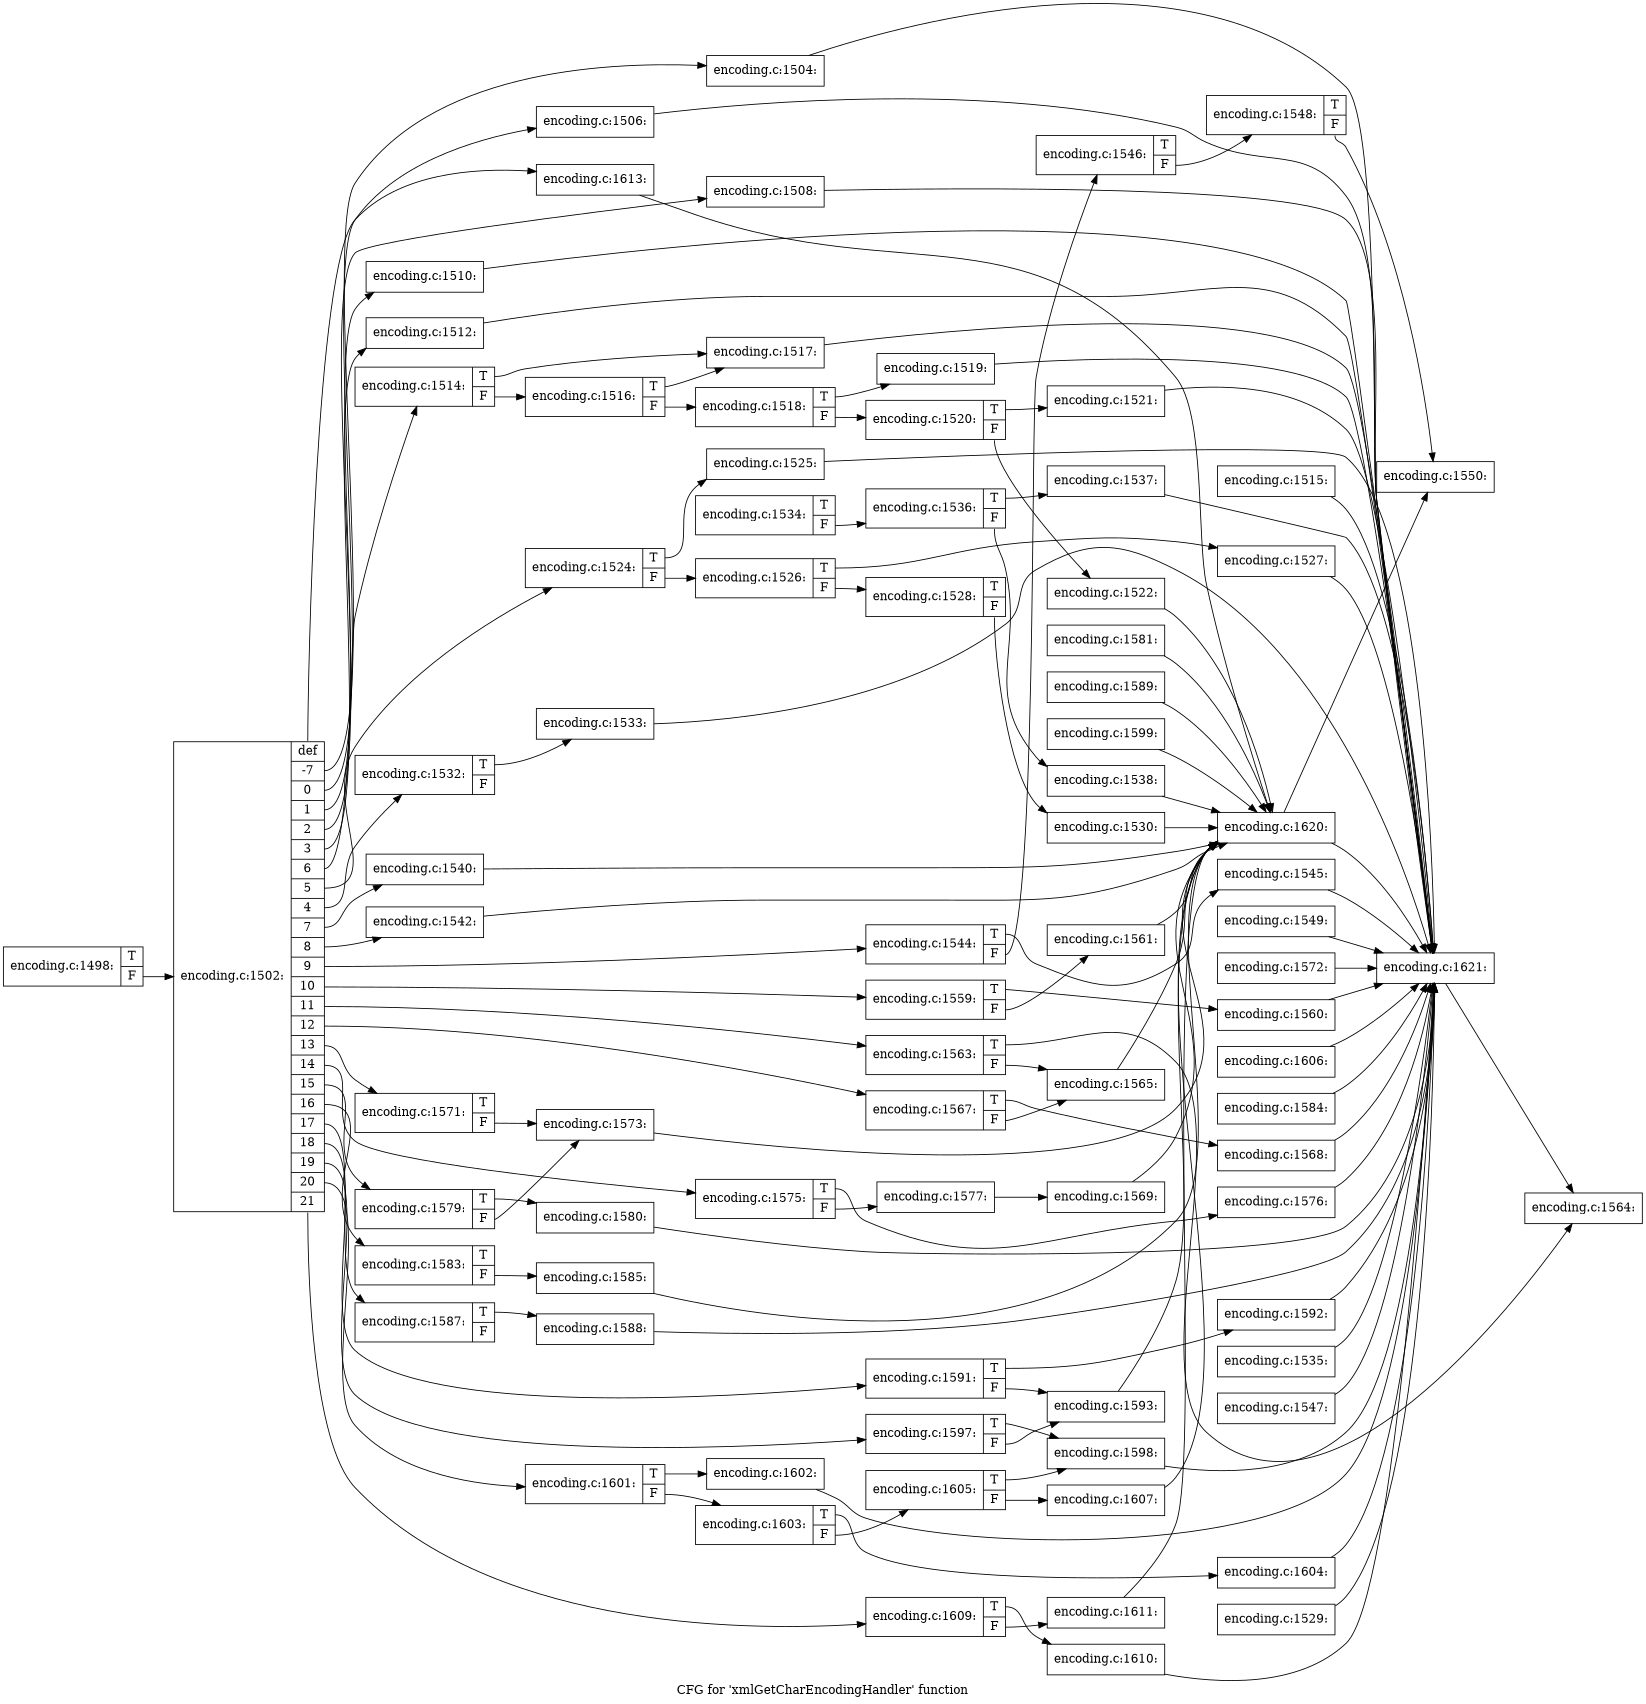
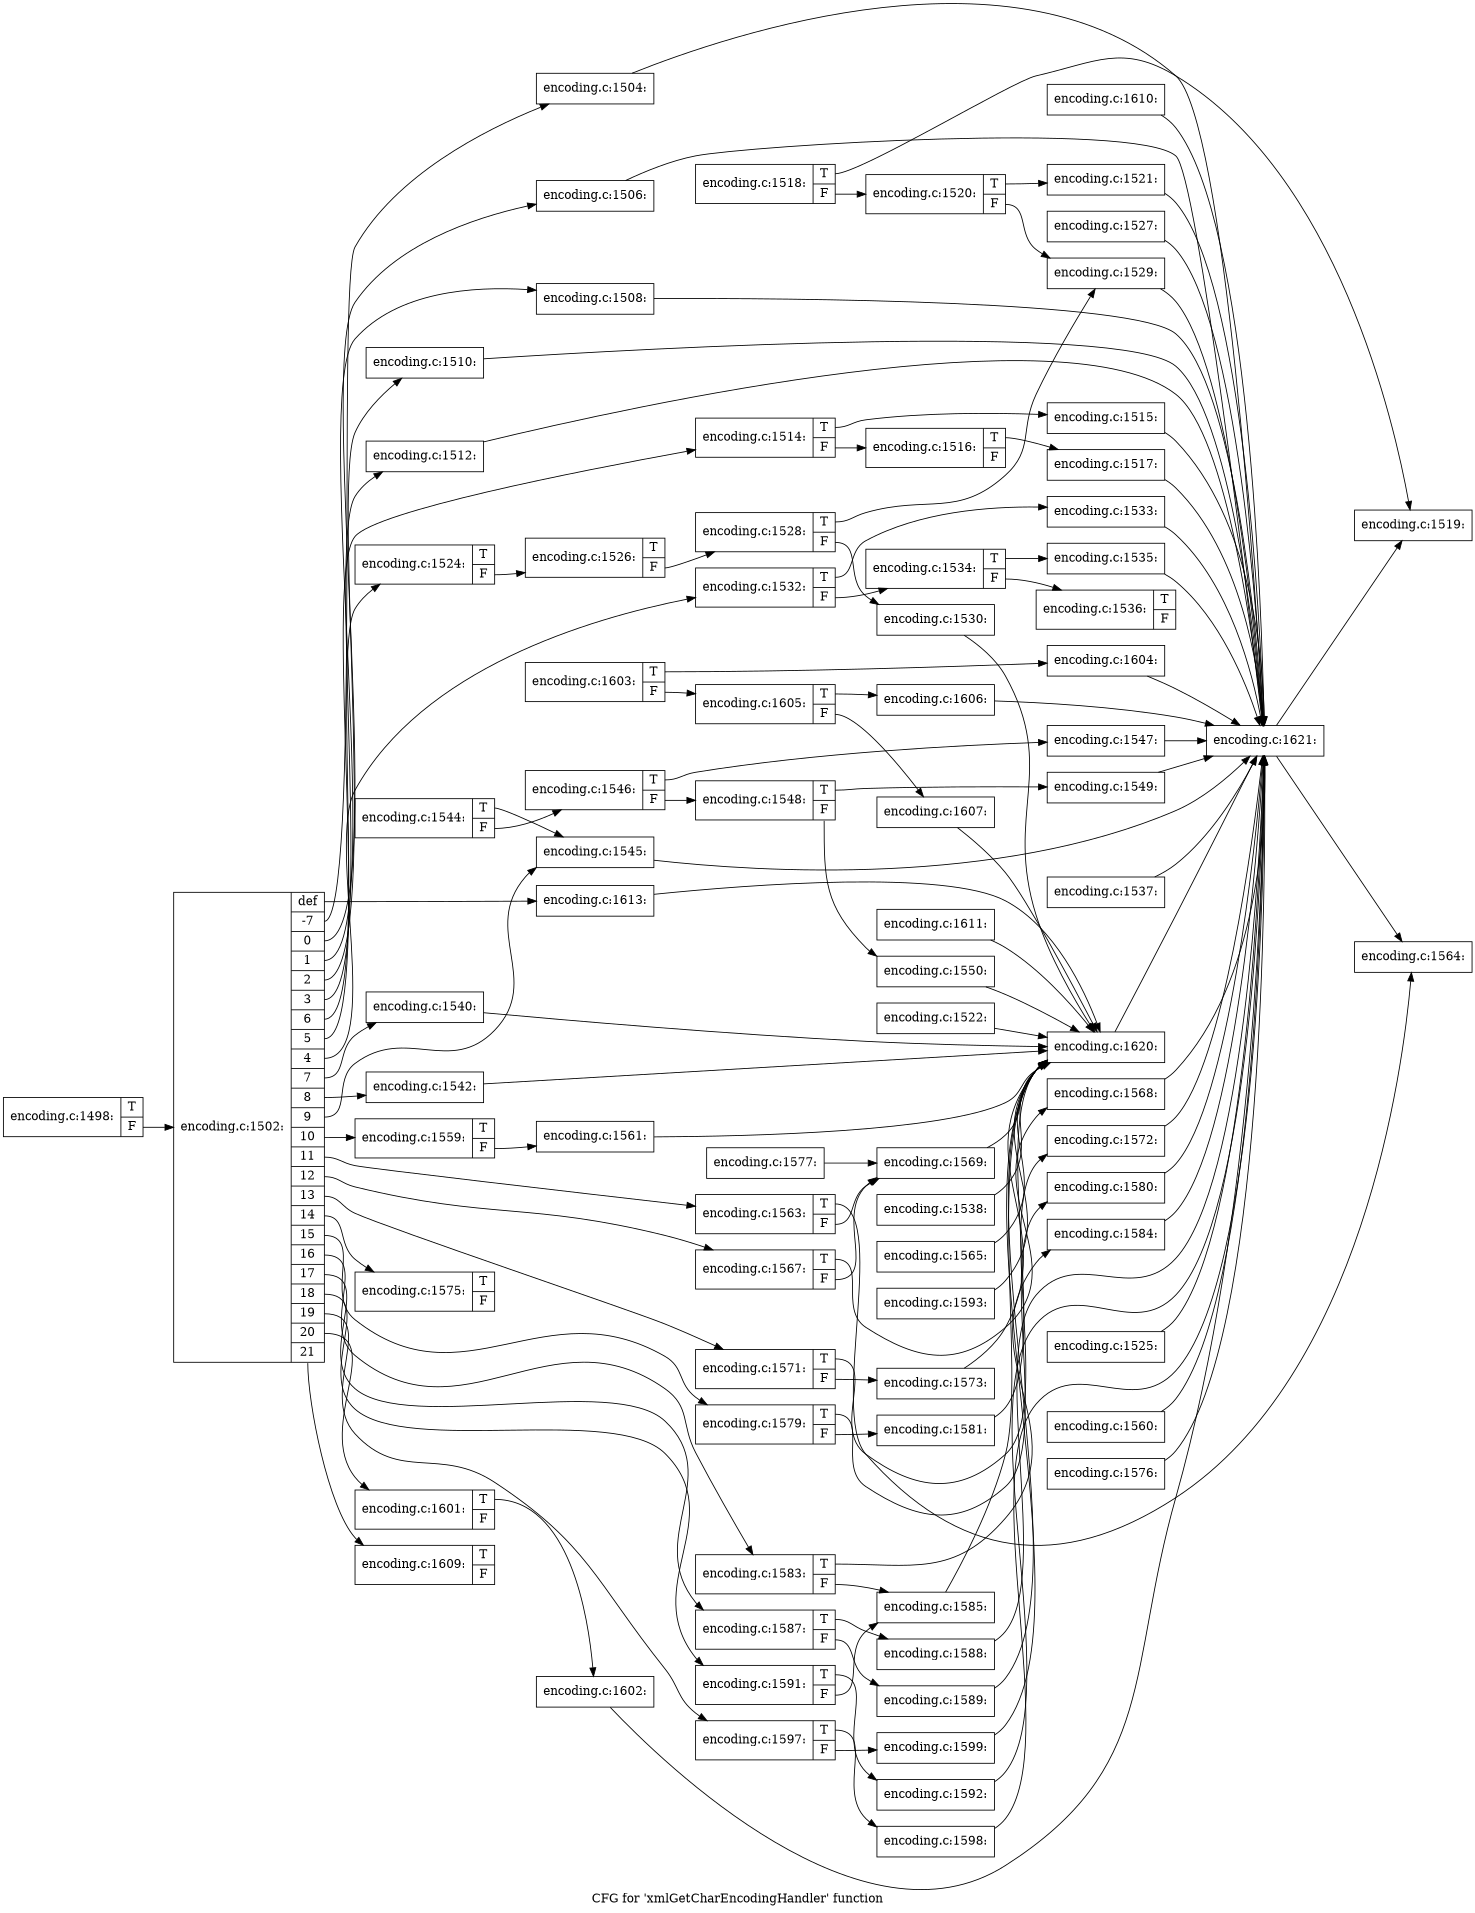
(595, 360) -> (936, 414)
(676, 407) -> none
(1356, 425) -> (1337, 637)
none -> (1012, 468)
(1016, 498) -> none
(1027, 504) -> (1024, 228)
(684, 524) -> none
(1021, 543) -> none
none -> (1022, 559)
none -> (857, 596)
(1009, 648) -> none
(1354, 656) -> (1030, 1006)
none -> (851, 754)
none -> (937, 787)
(591, 961) -> (476, 1044)
(1107, 999) -> none
(1022, 1066) -> (854, 1205)
(1032, 1113) -> (855, 1235)
(535, 1184) -> (847, 1435)
(848, 1209) -> none
(1013, 1246) -> none
(1022, 1389) -> (853, 1672)
(1028, 1435) -> (850, 1750)
none -> (998, 1460)
(1032, 1477) -> (852, 694)
(689, 1497) -> none
none -> (1006, 1518)
(1023, 1620) -> none
(1020, 1627) -> none
none -> (850, 1650)
